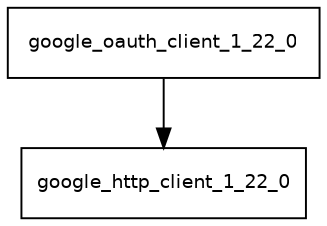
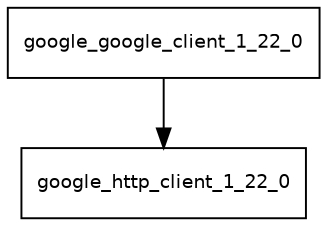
(164, 43) -> (164, 43)
